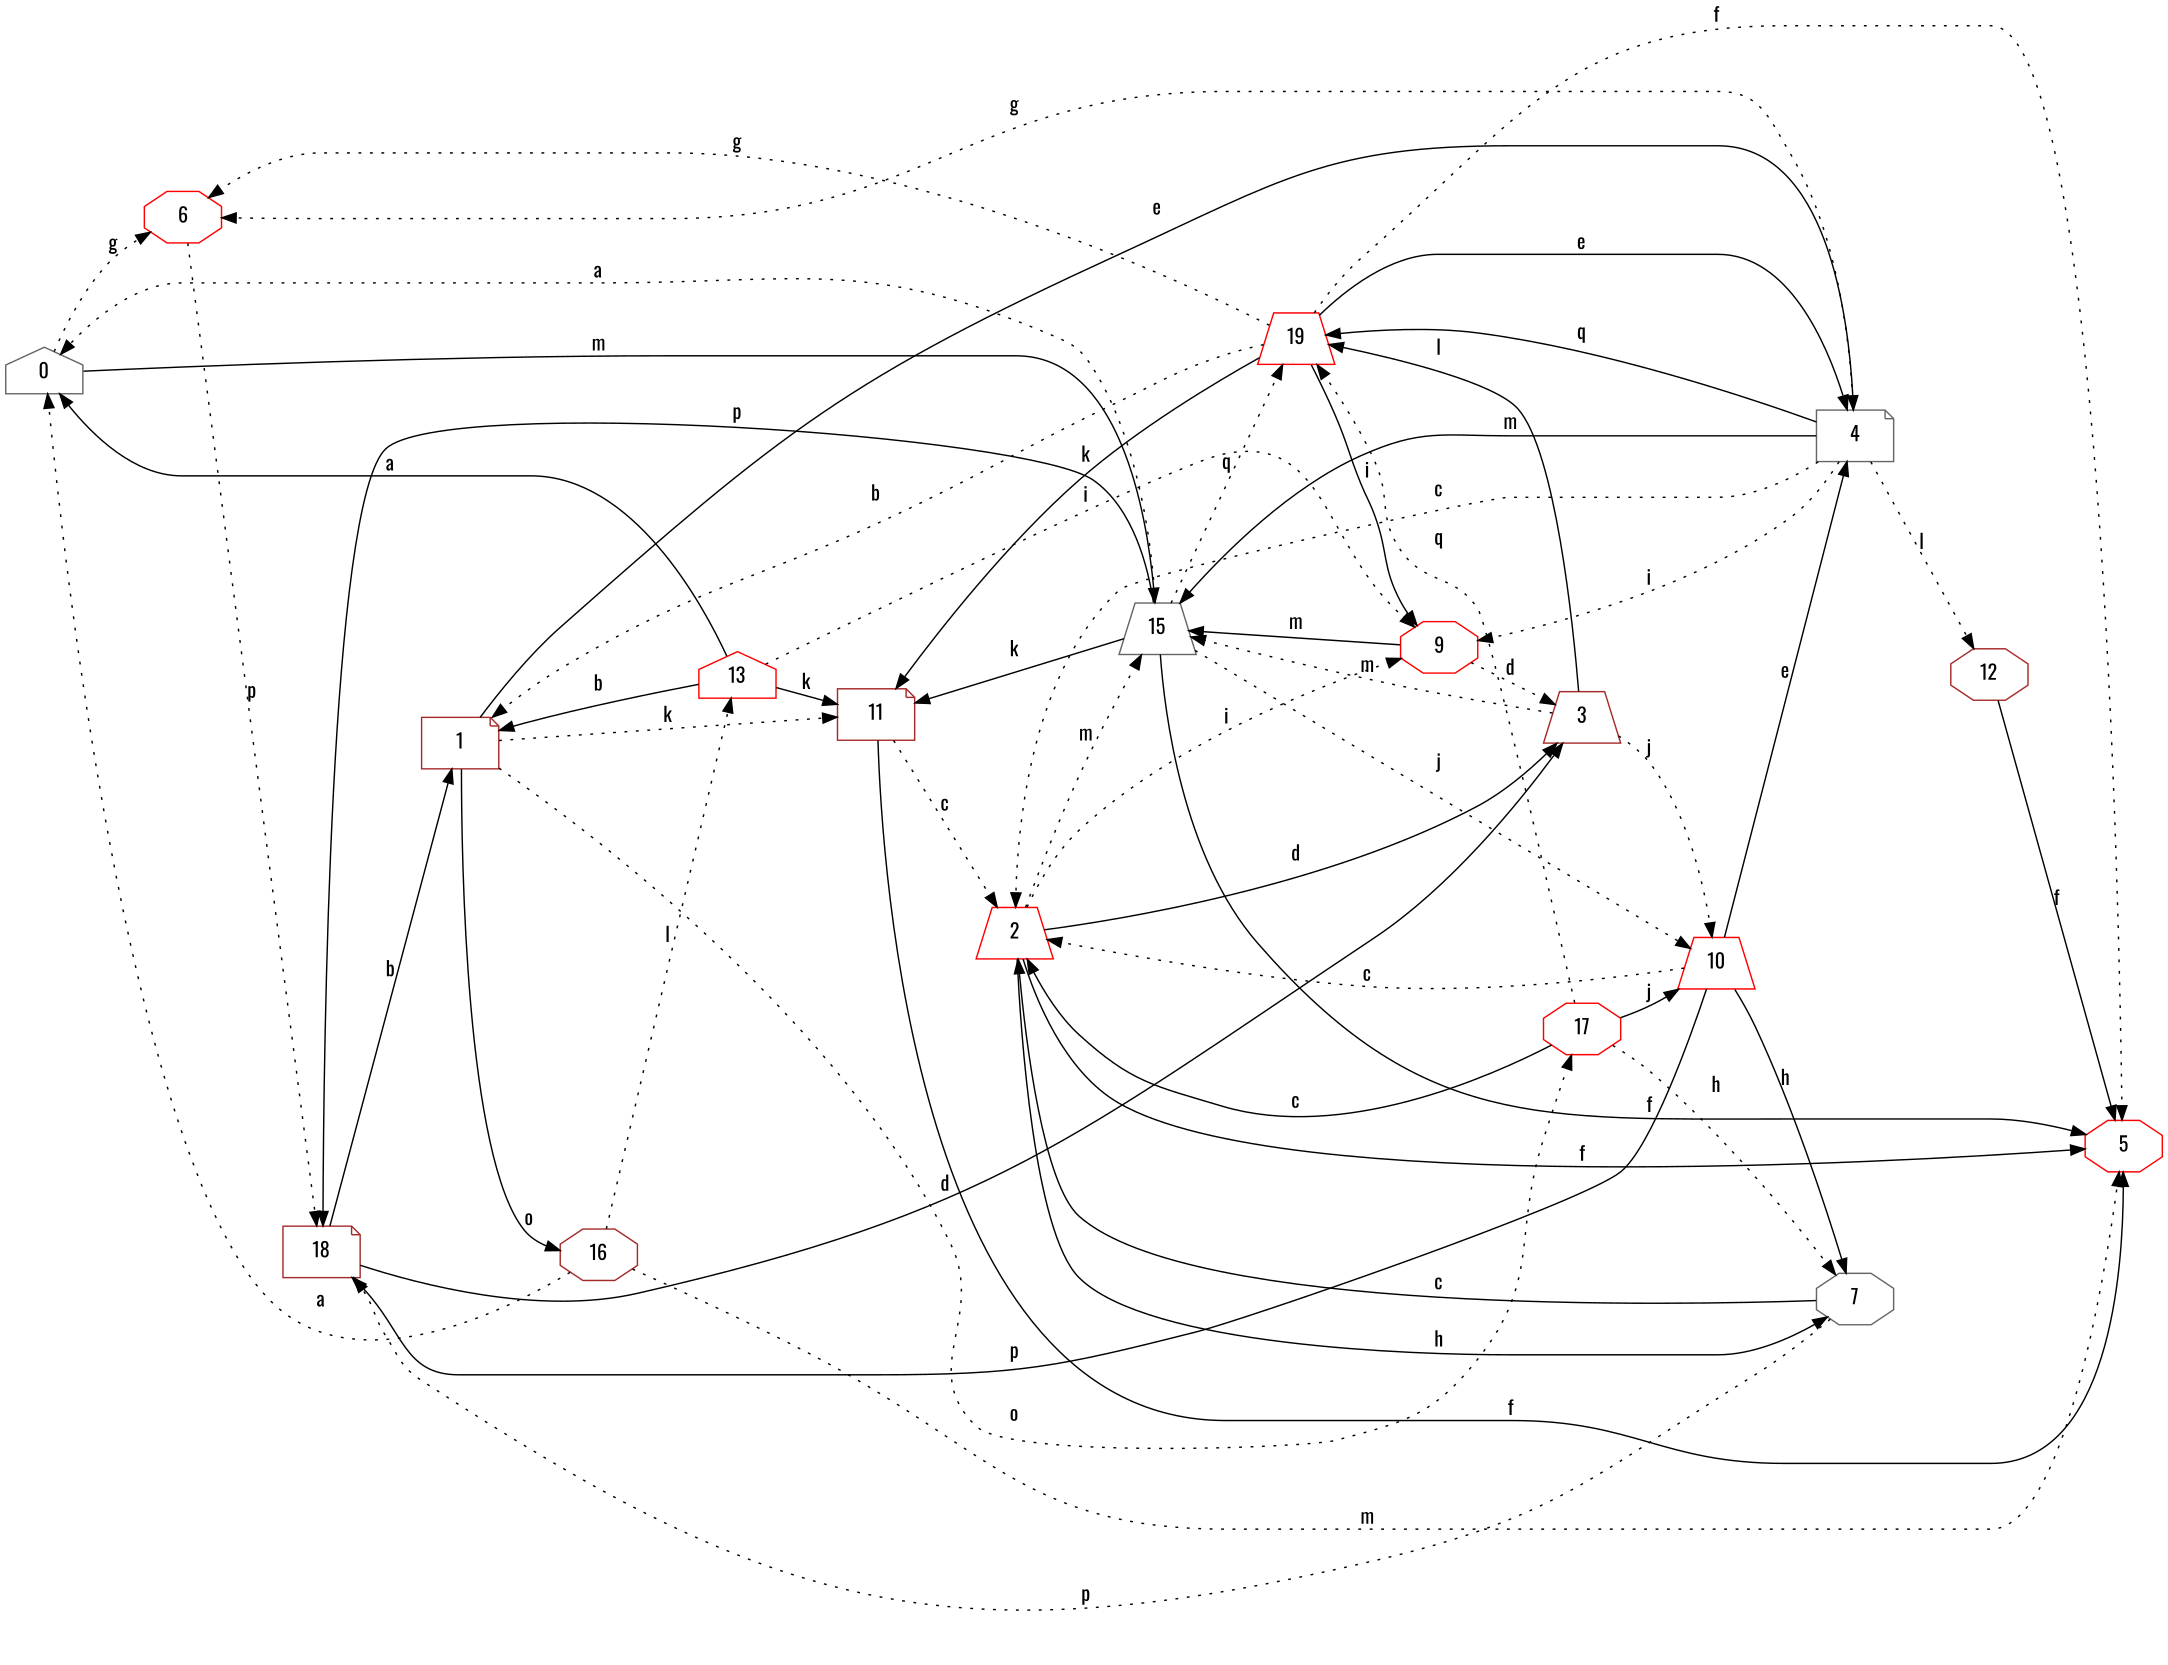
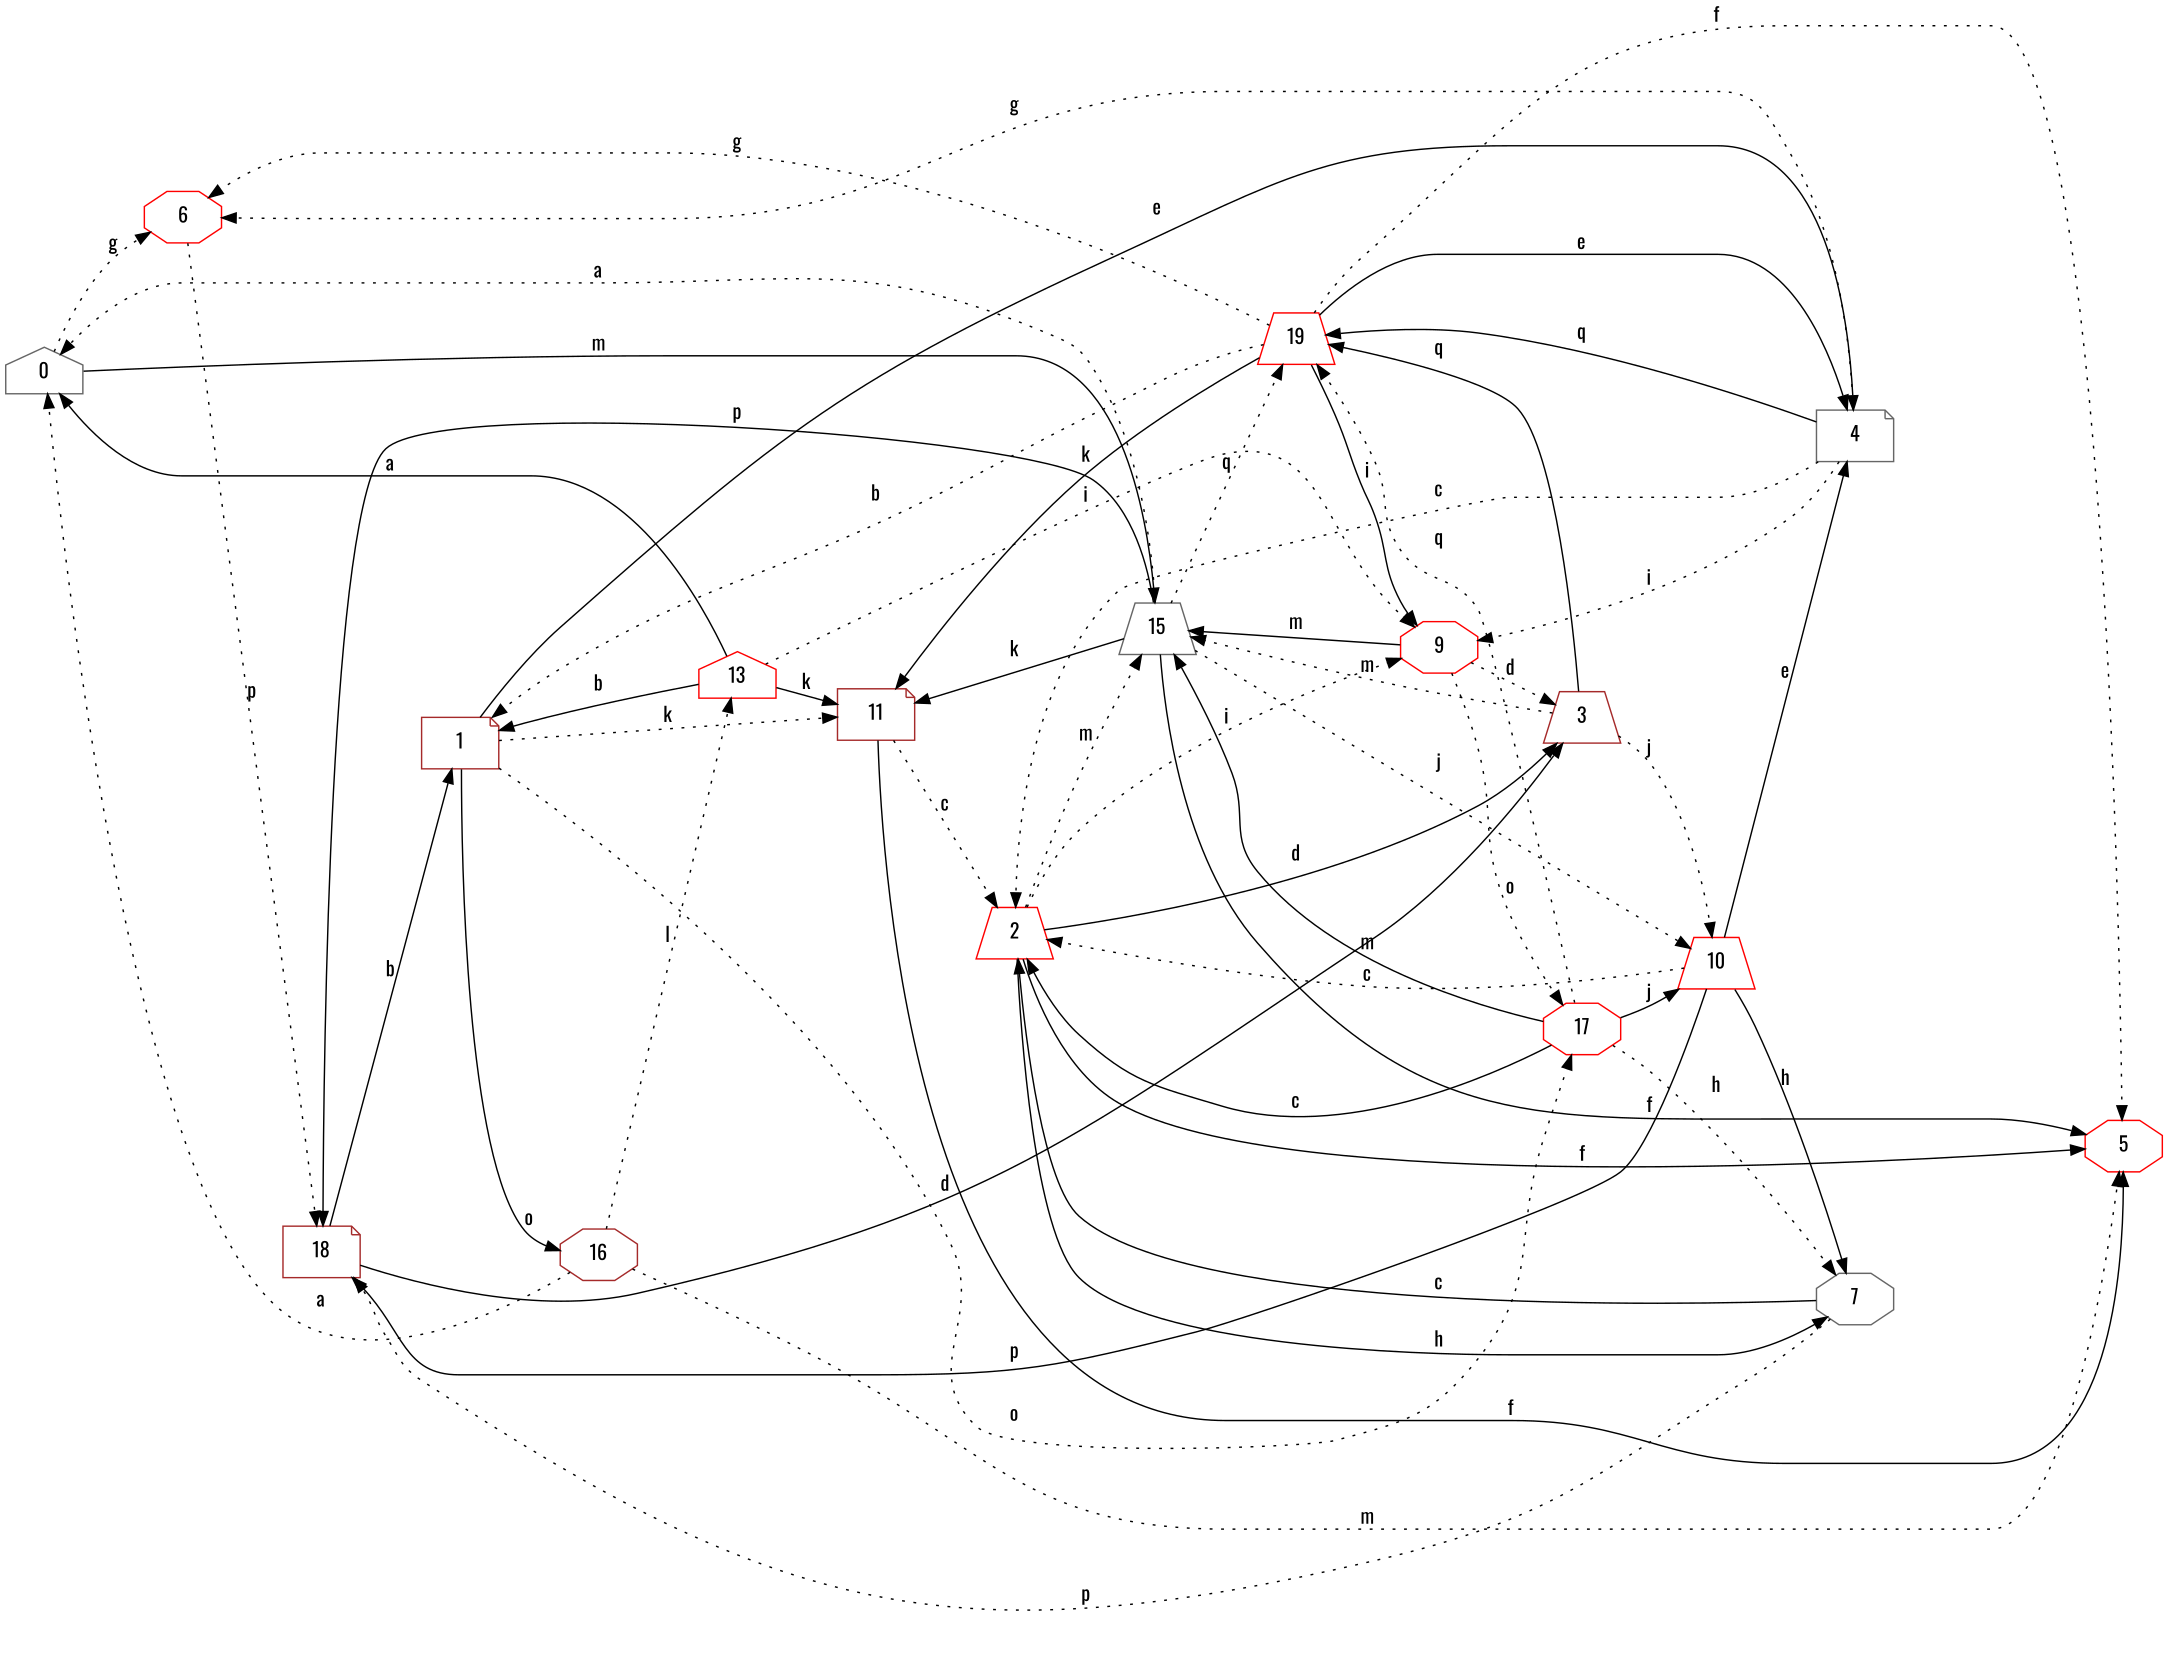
(1439, 349) -> (1439, 349)
(1477, 435) -> (1296, 909)
(1989, 675) -> none
none -> (1490, 846)
